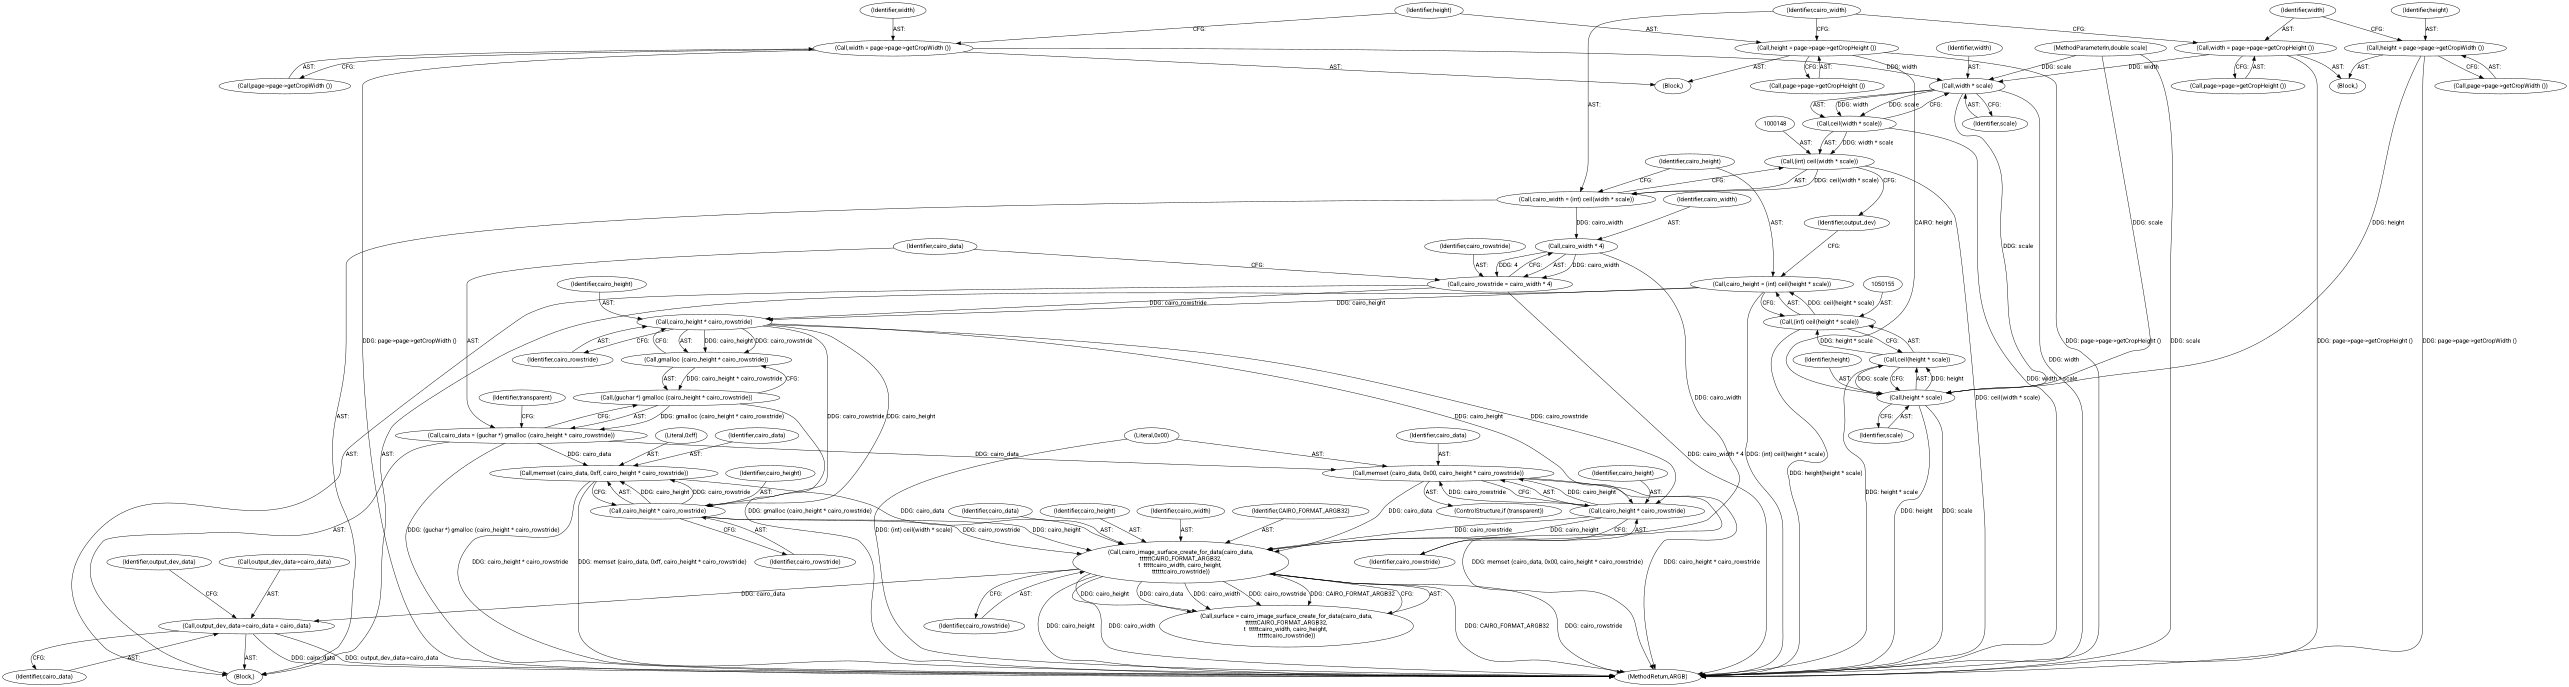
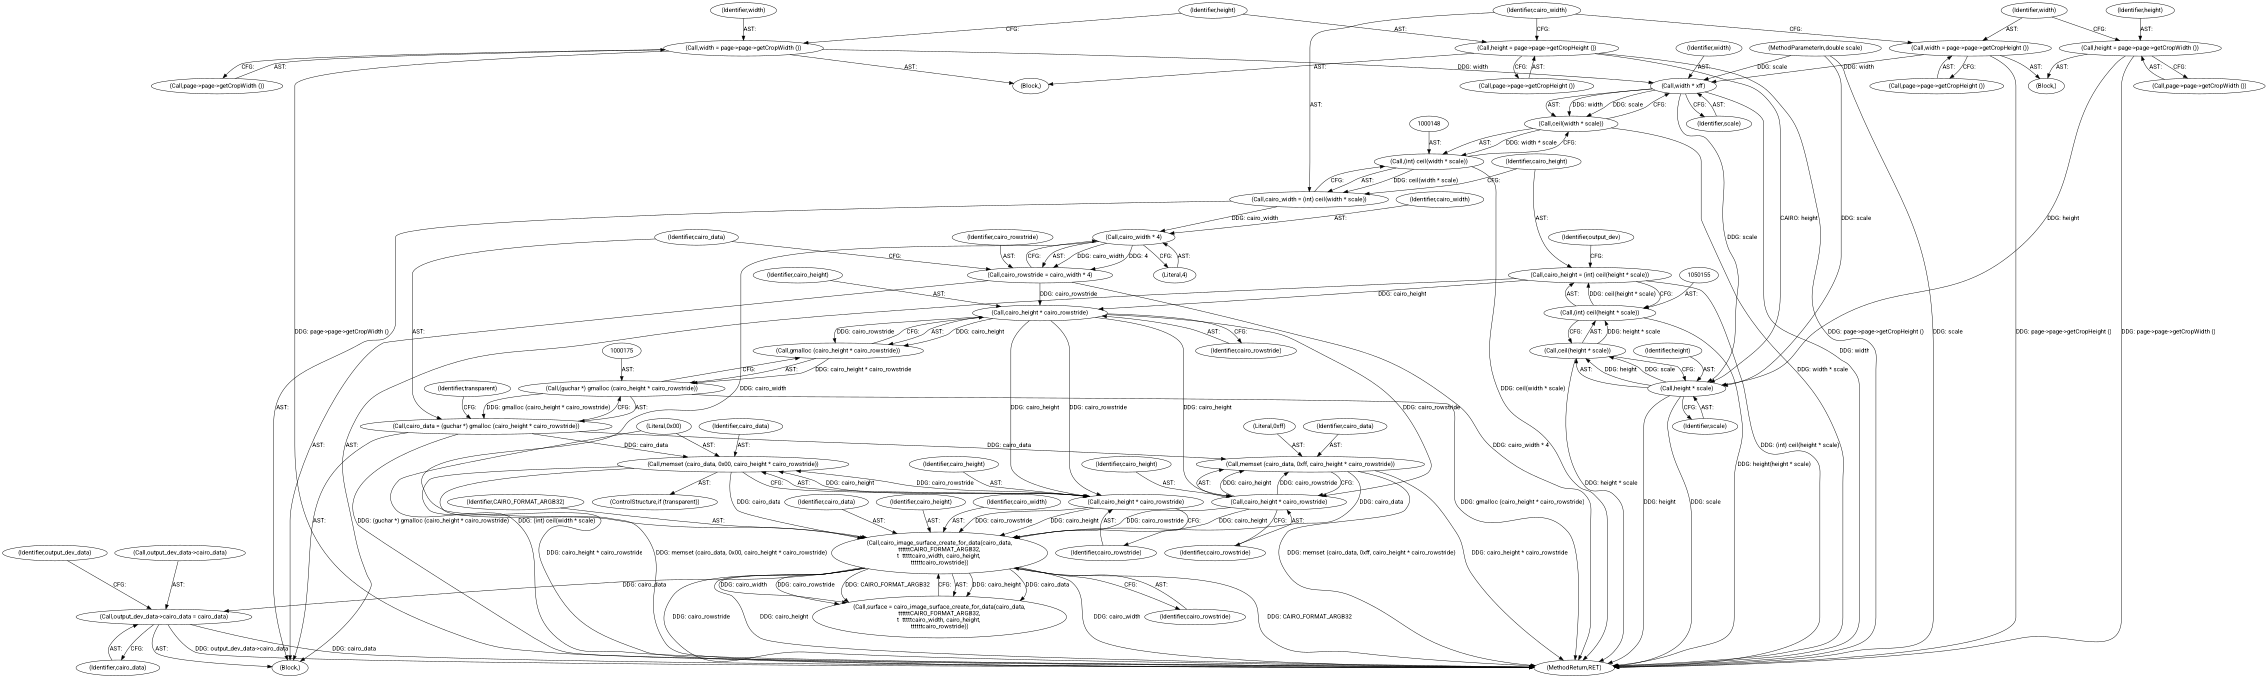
(1967, 86) -> (1683, 86)
(1884, 186) -> (1520, 152)
none -> (1175, 275)
none -> (622, 351)
(1658, 677) -> (1574, 668)
